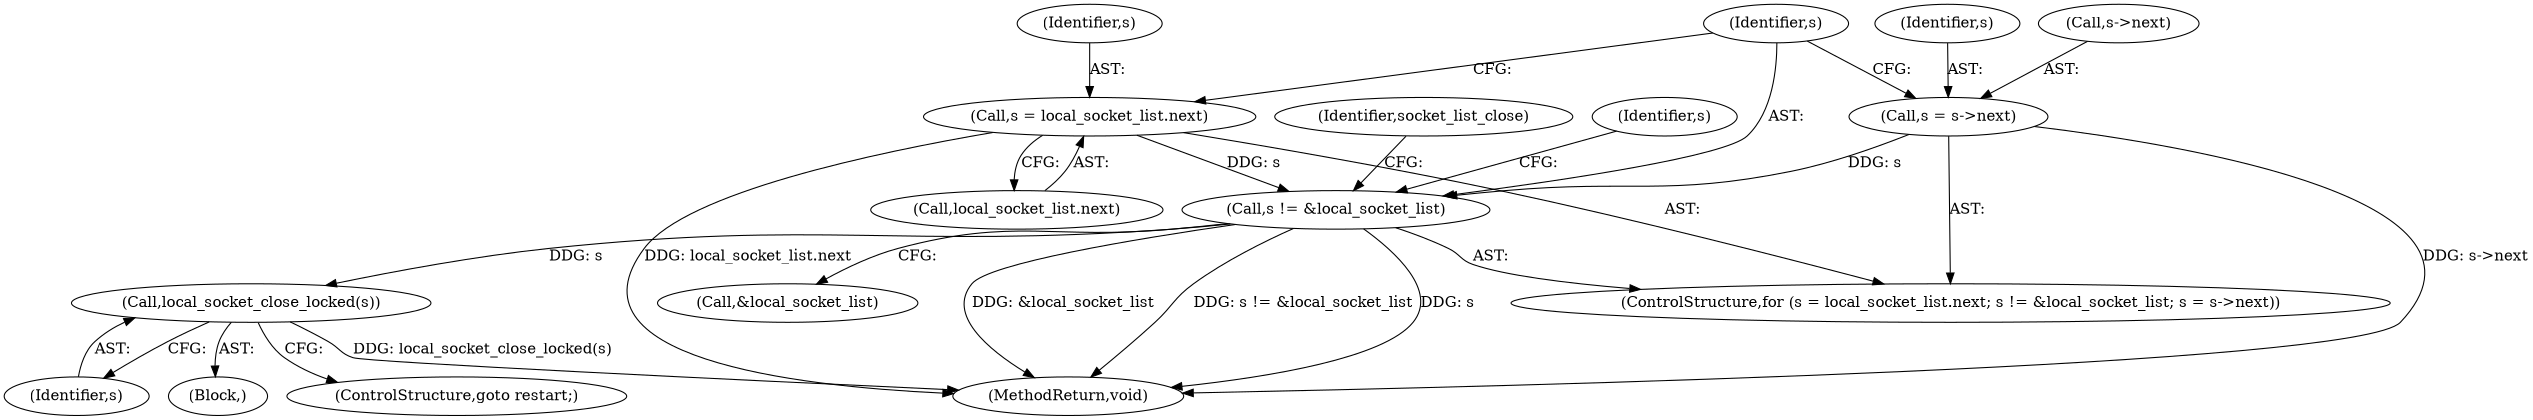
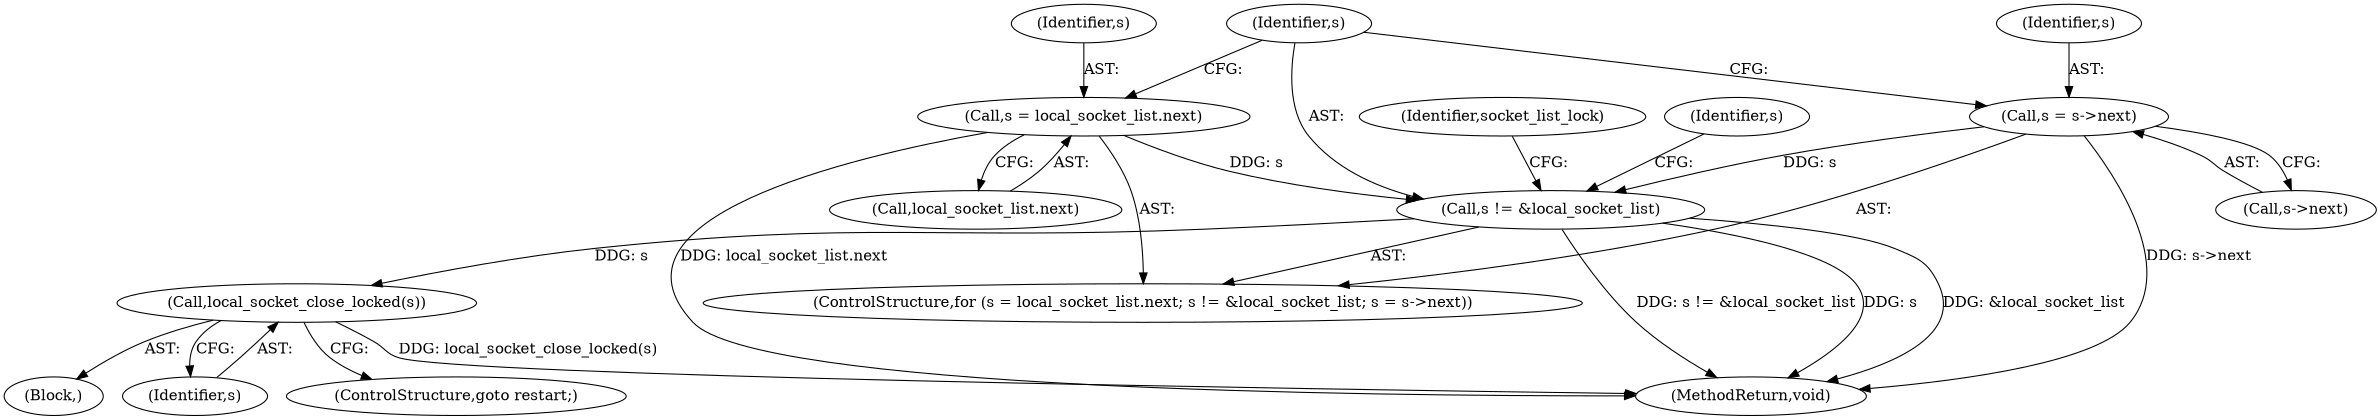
(1424, 117) -> (1502, 117)
none -> (2229, 140)
(788, 303) -> none
